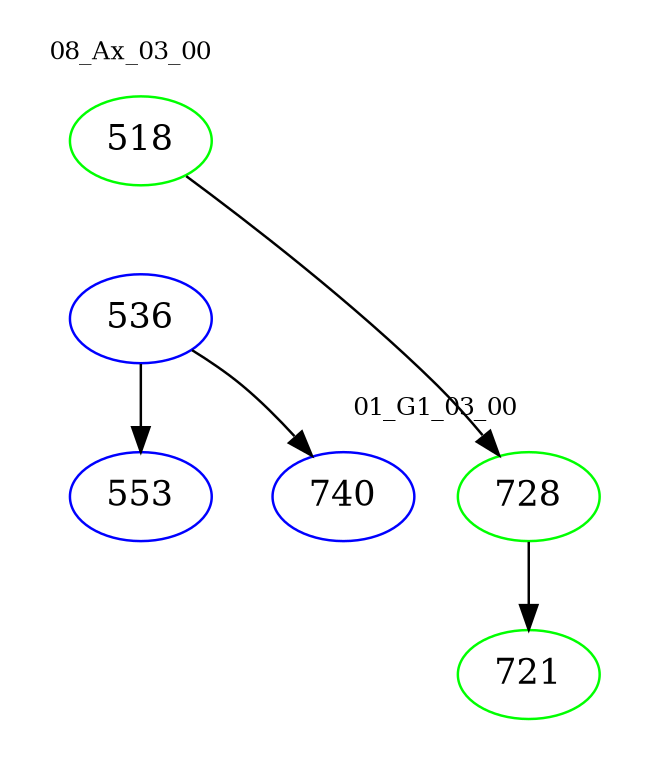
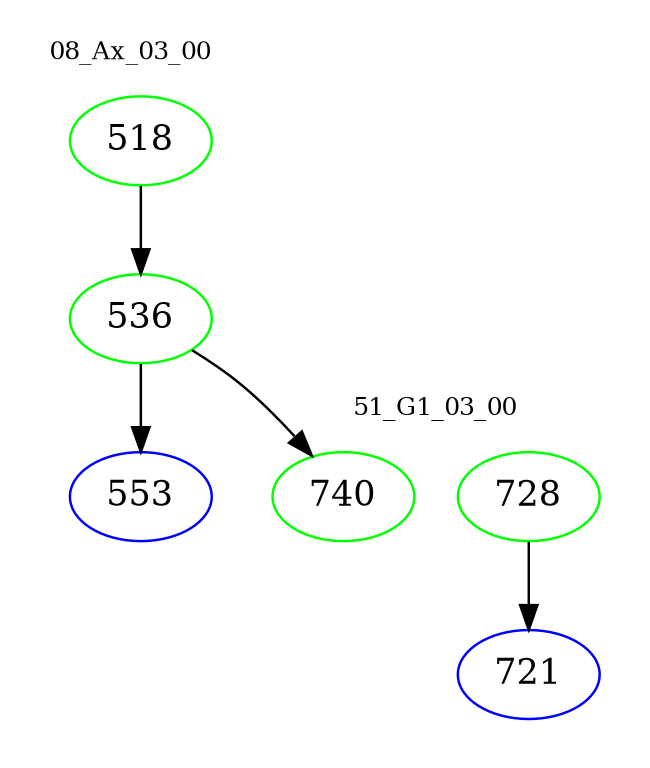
(341, 298) -> (141, 218)
(141, 319) -> (141, 319)
(436, 409) -> (436, 409)
(343, 497) -> (343, 497)
(529, 675) -> (529, 675)
